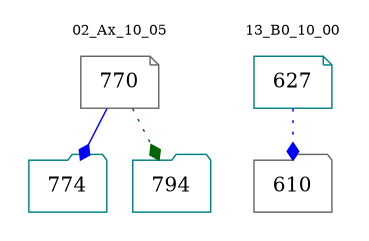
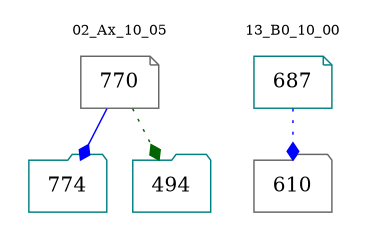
(293, 82) -> (293, 82)
(172, 186) -> (172, 186)
